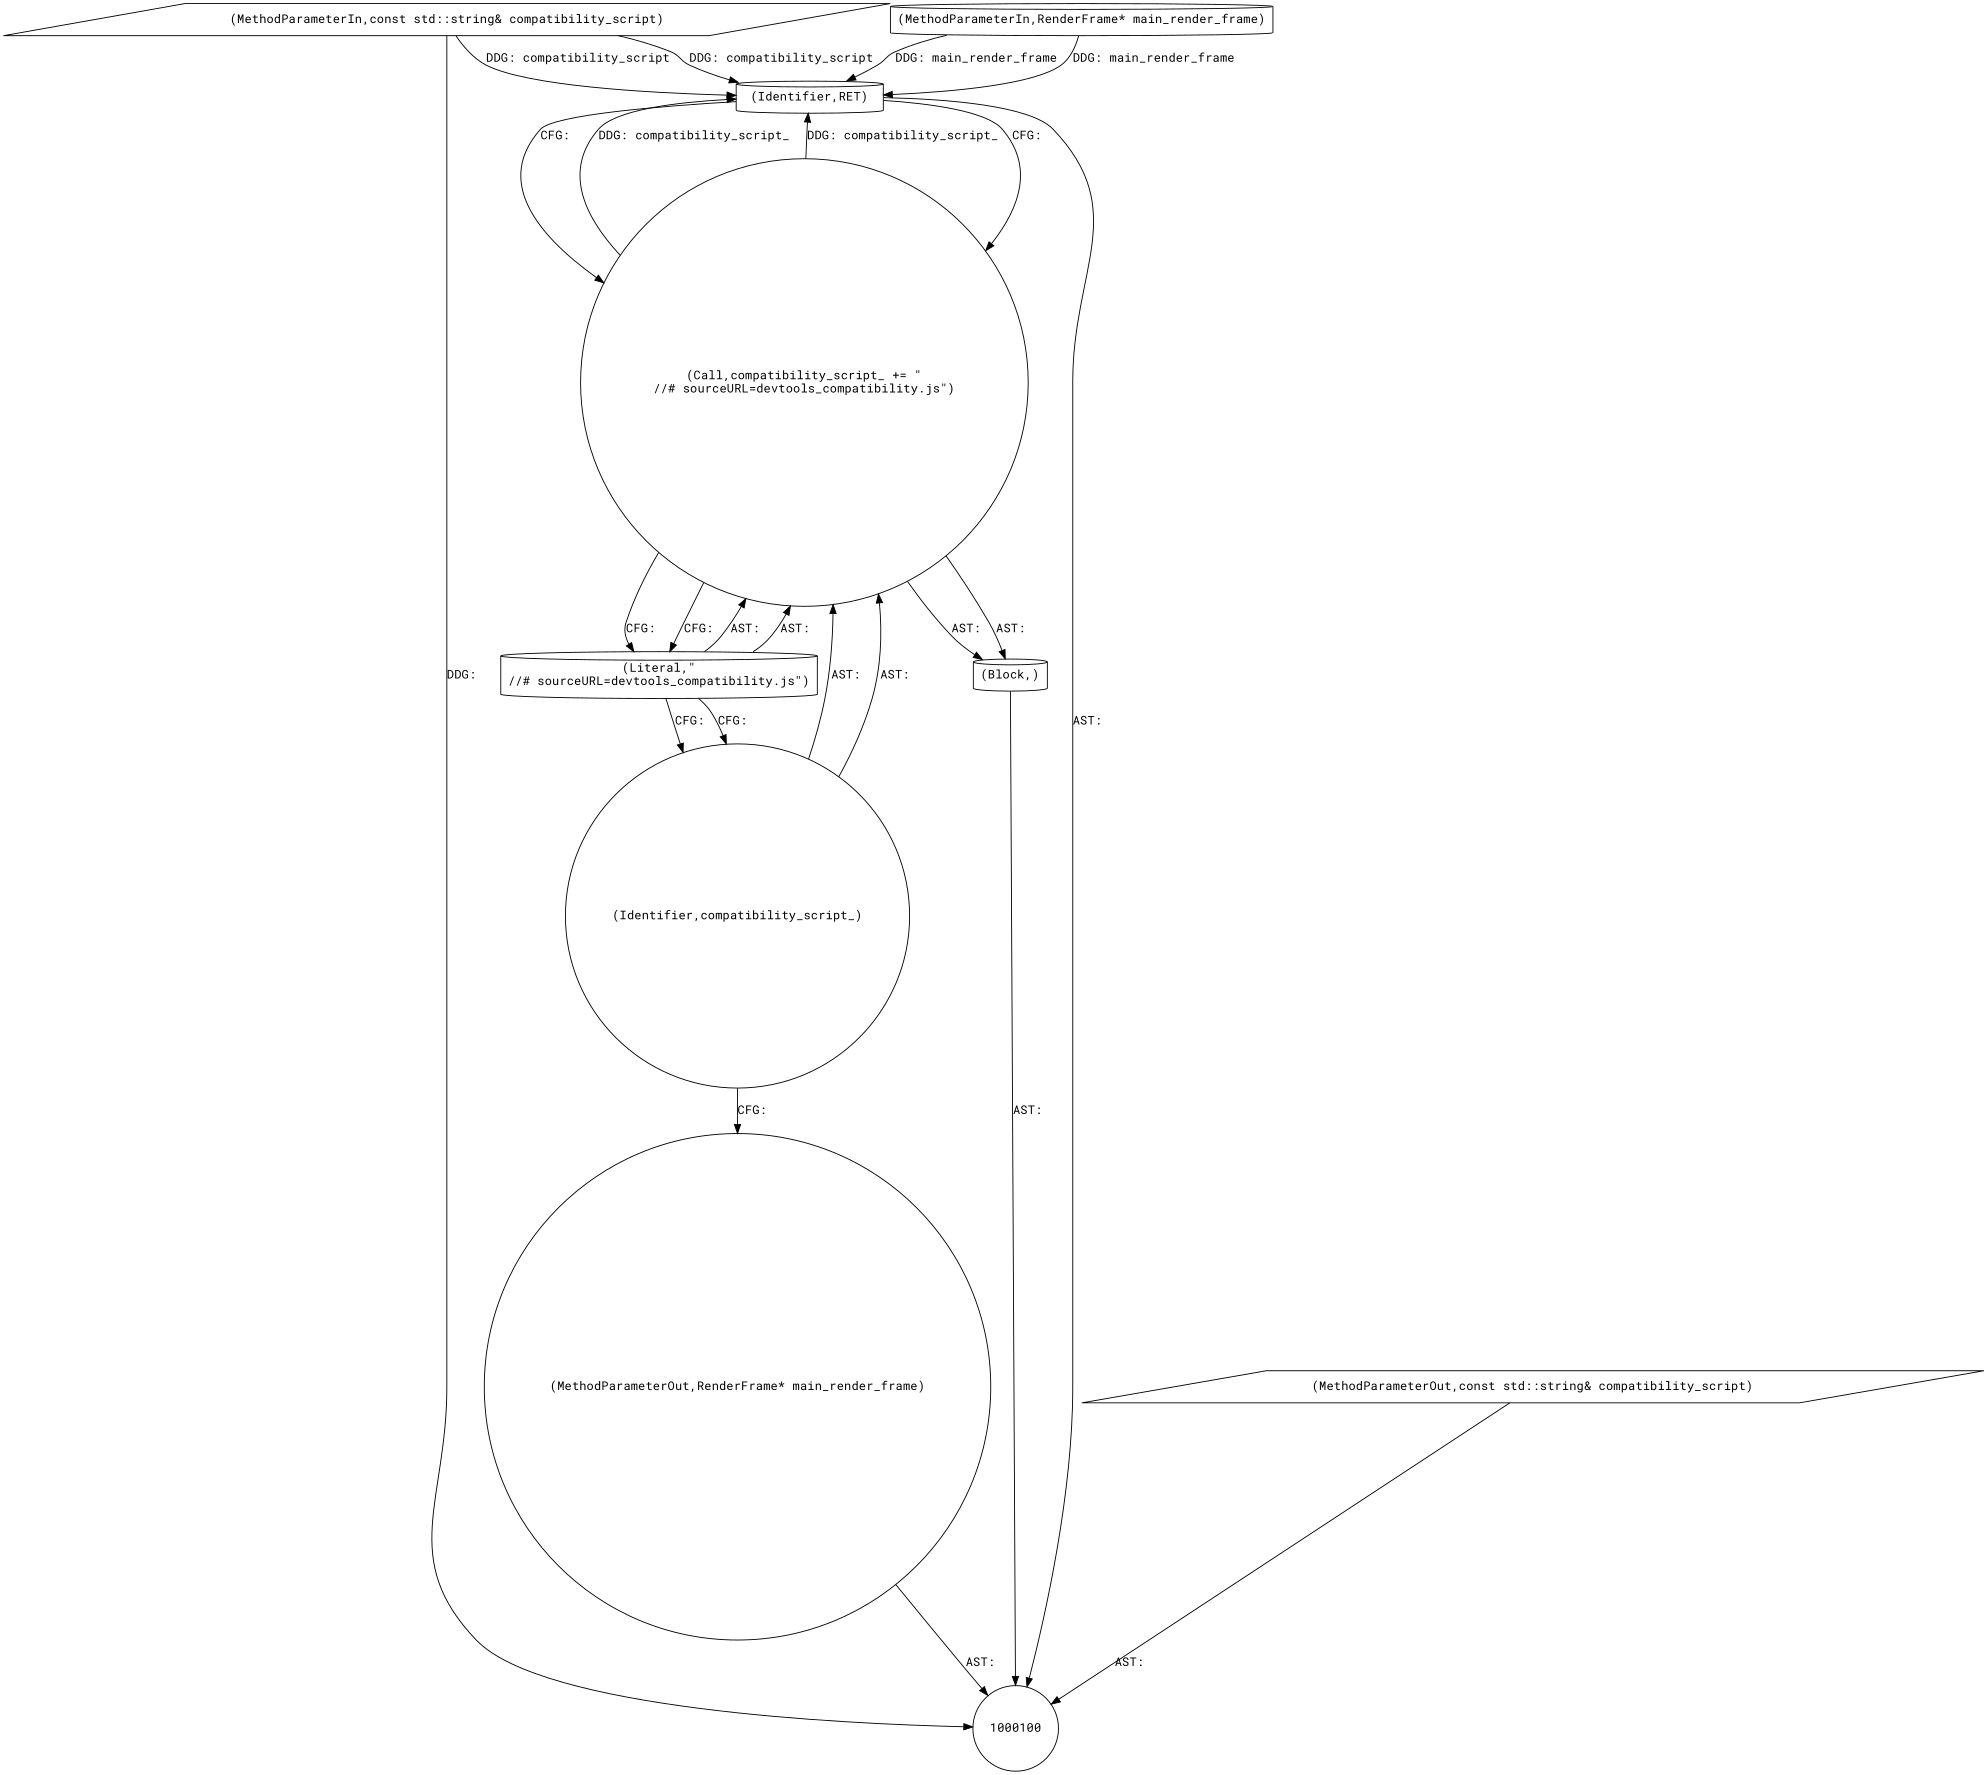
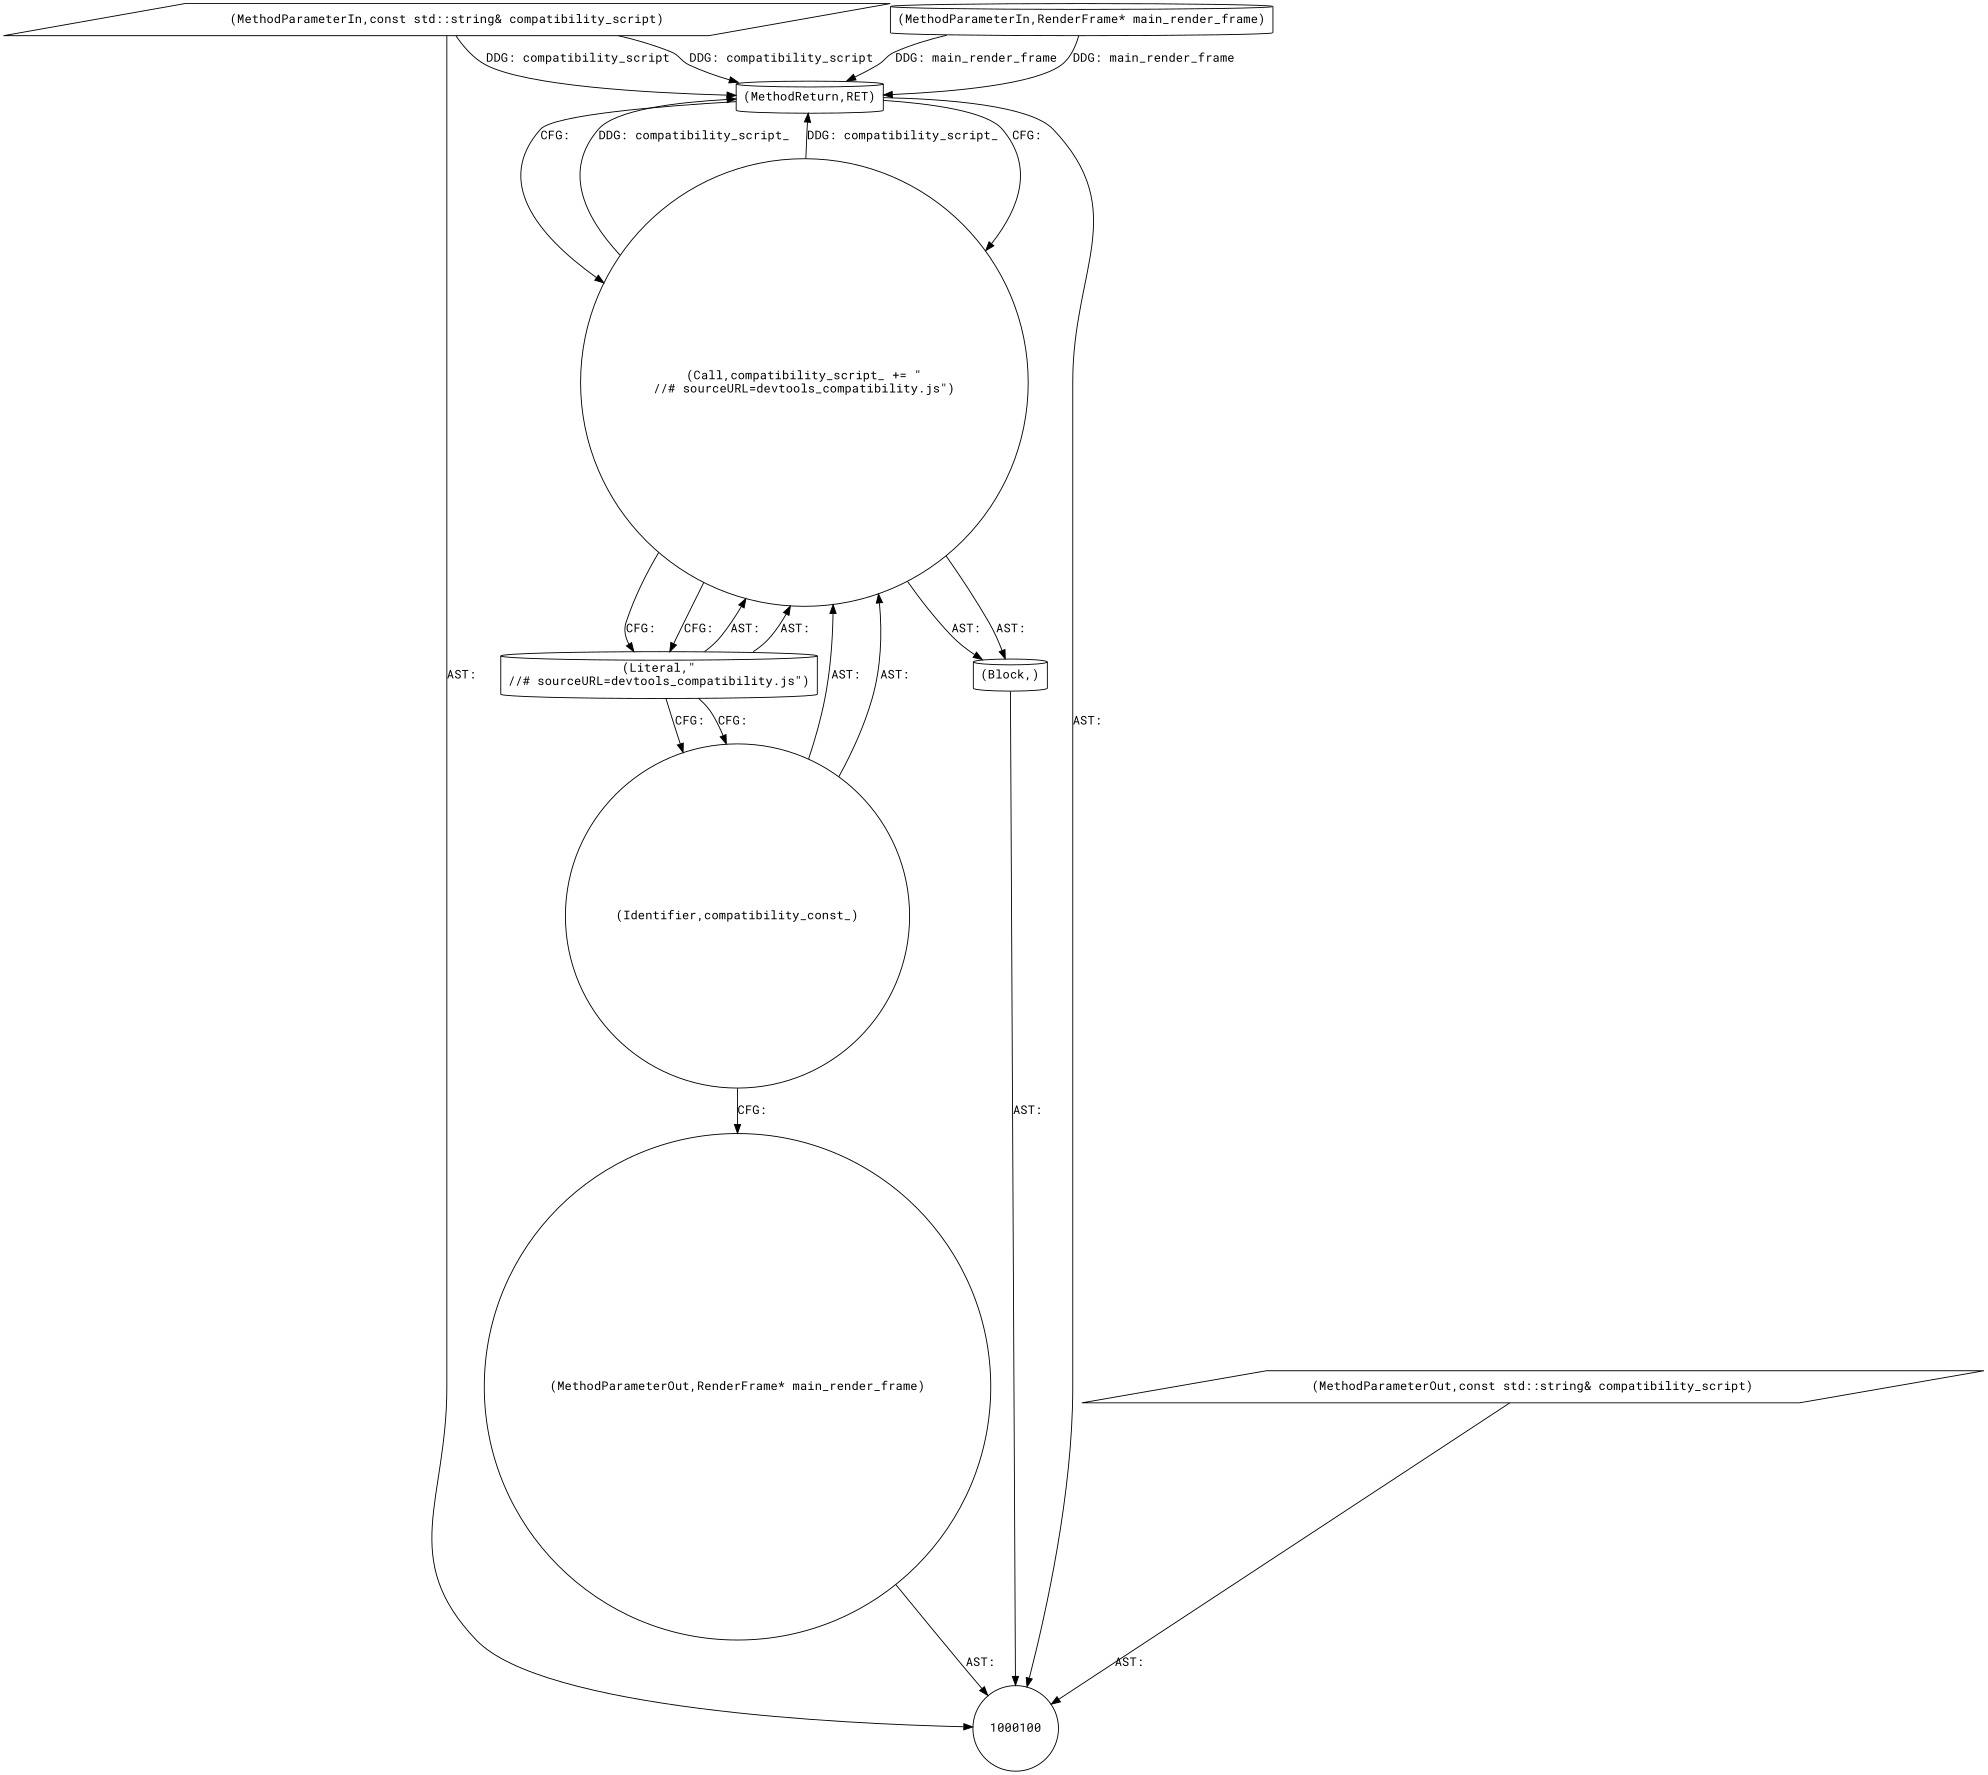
(810, 97) -> (810, 97)
(466, 675) -> (466, 675)
(738, 916) -> (738, 916)
